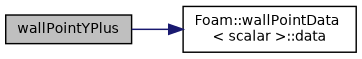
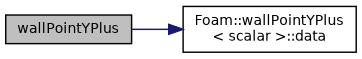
(270, 29) -> (270, 29)
